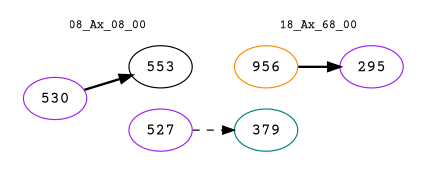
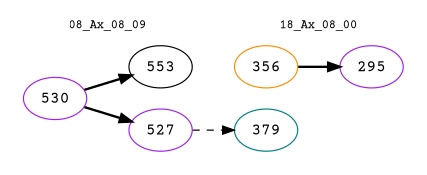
(108, 25) -> (108, 25)
(319, 25) -> (319, 25)
(266, 67) -> (266, 67)
none -> (102, 113)
